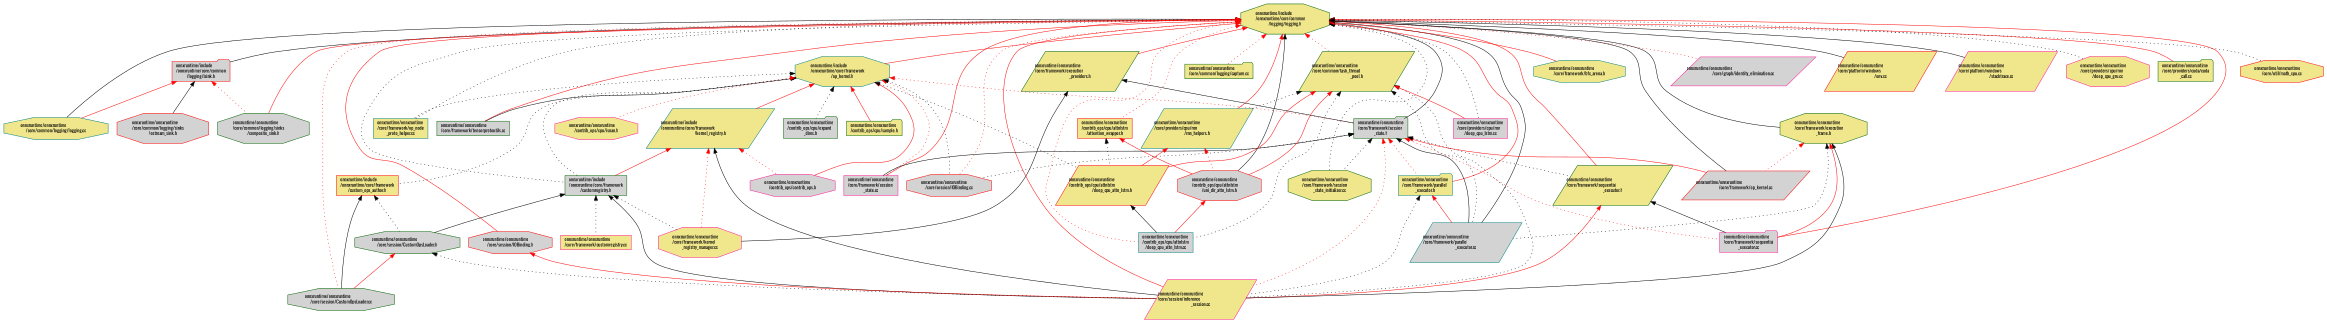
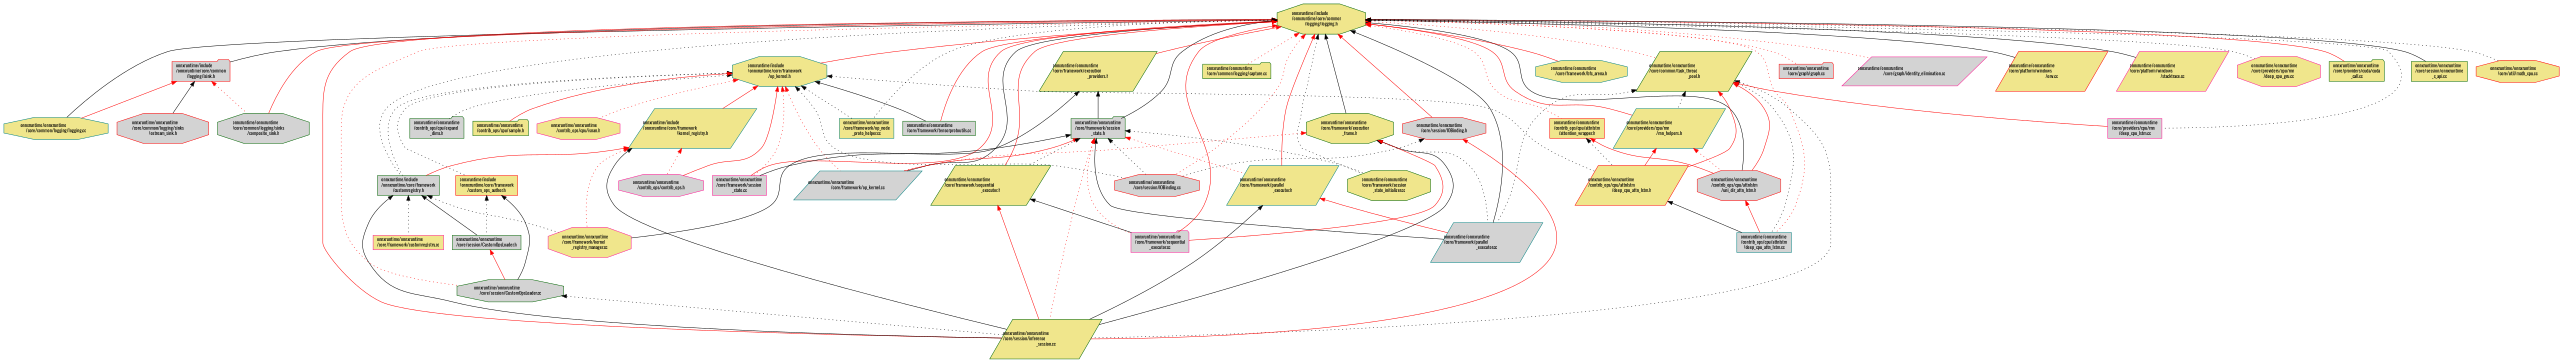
none -> (1806, 71)
none -> (2439, 71)
(1090, 97) -> (809, 134)
none -> (1301, 159)
(1425, 185) -> (1283, 185)
(1746, 185) -> (858, 185)
(407, 243) -> (487, 243)
(1353, 276) -> (1179, 271)
(723, 285) -> (785, 316)
(1201, 300) -> (1046, 339)
